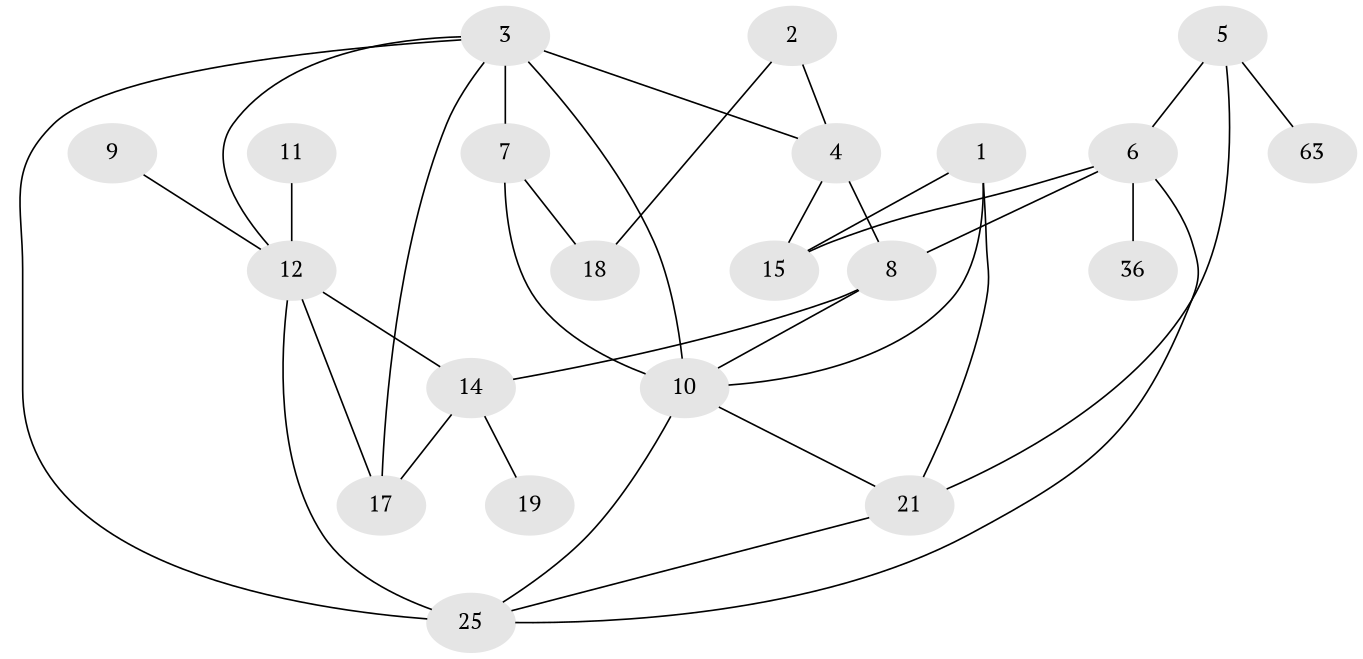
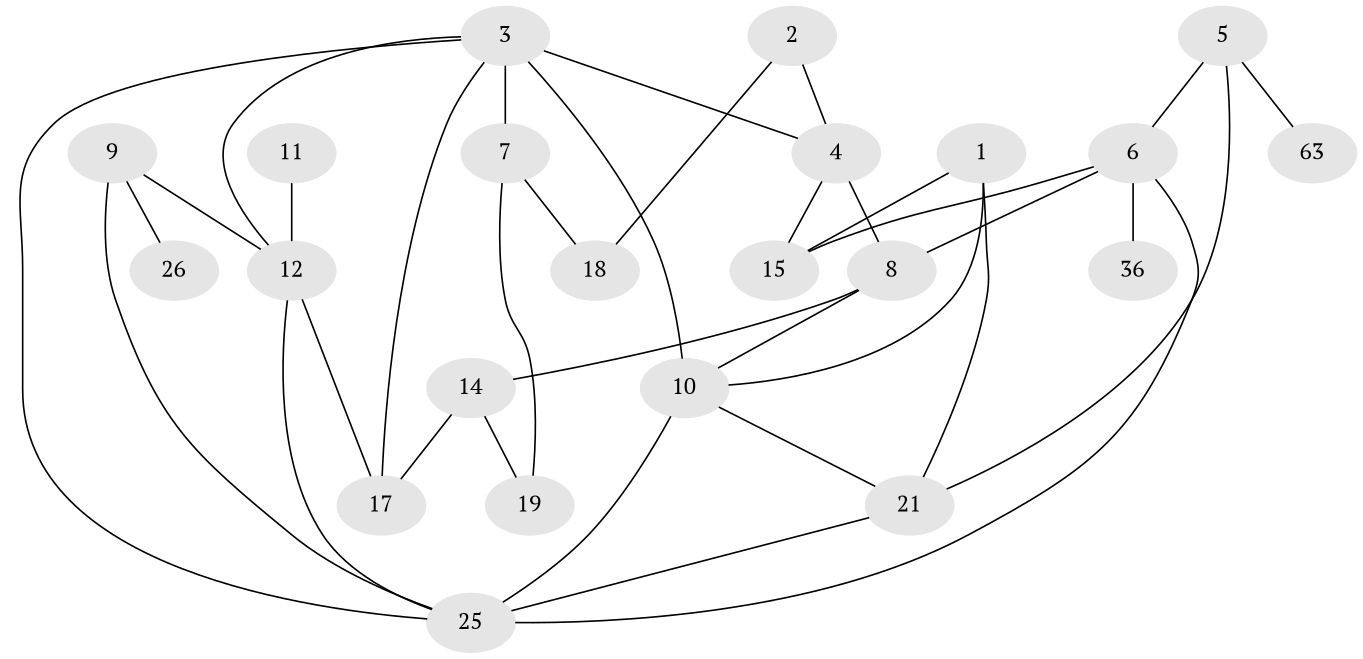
none -> (174, 271)
(540, 304) -> (518, 329)
(382, 329) -> none
none -> (196, 449)
